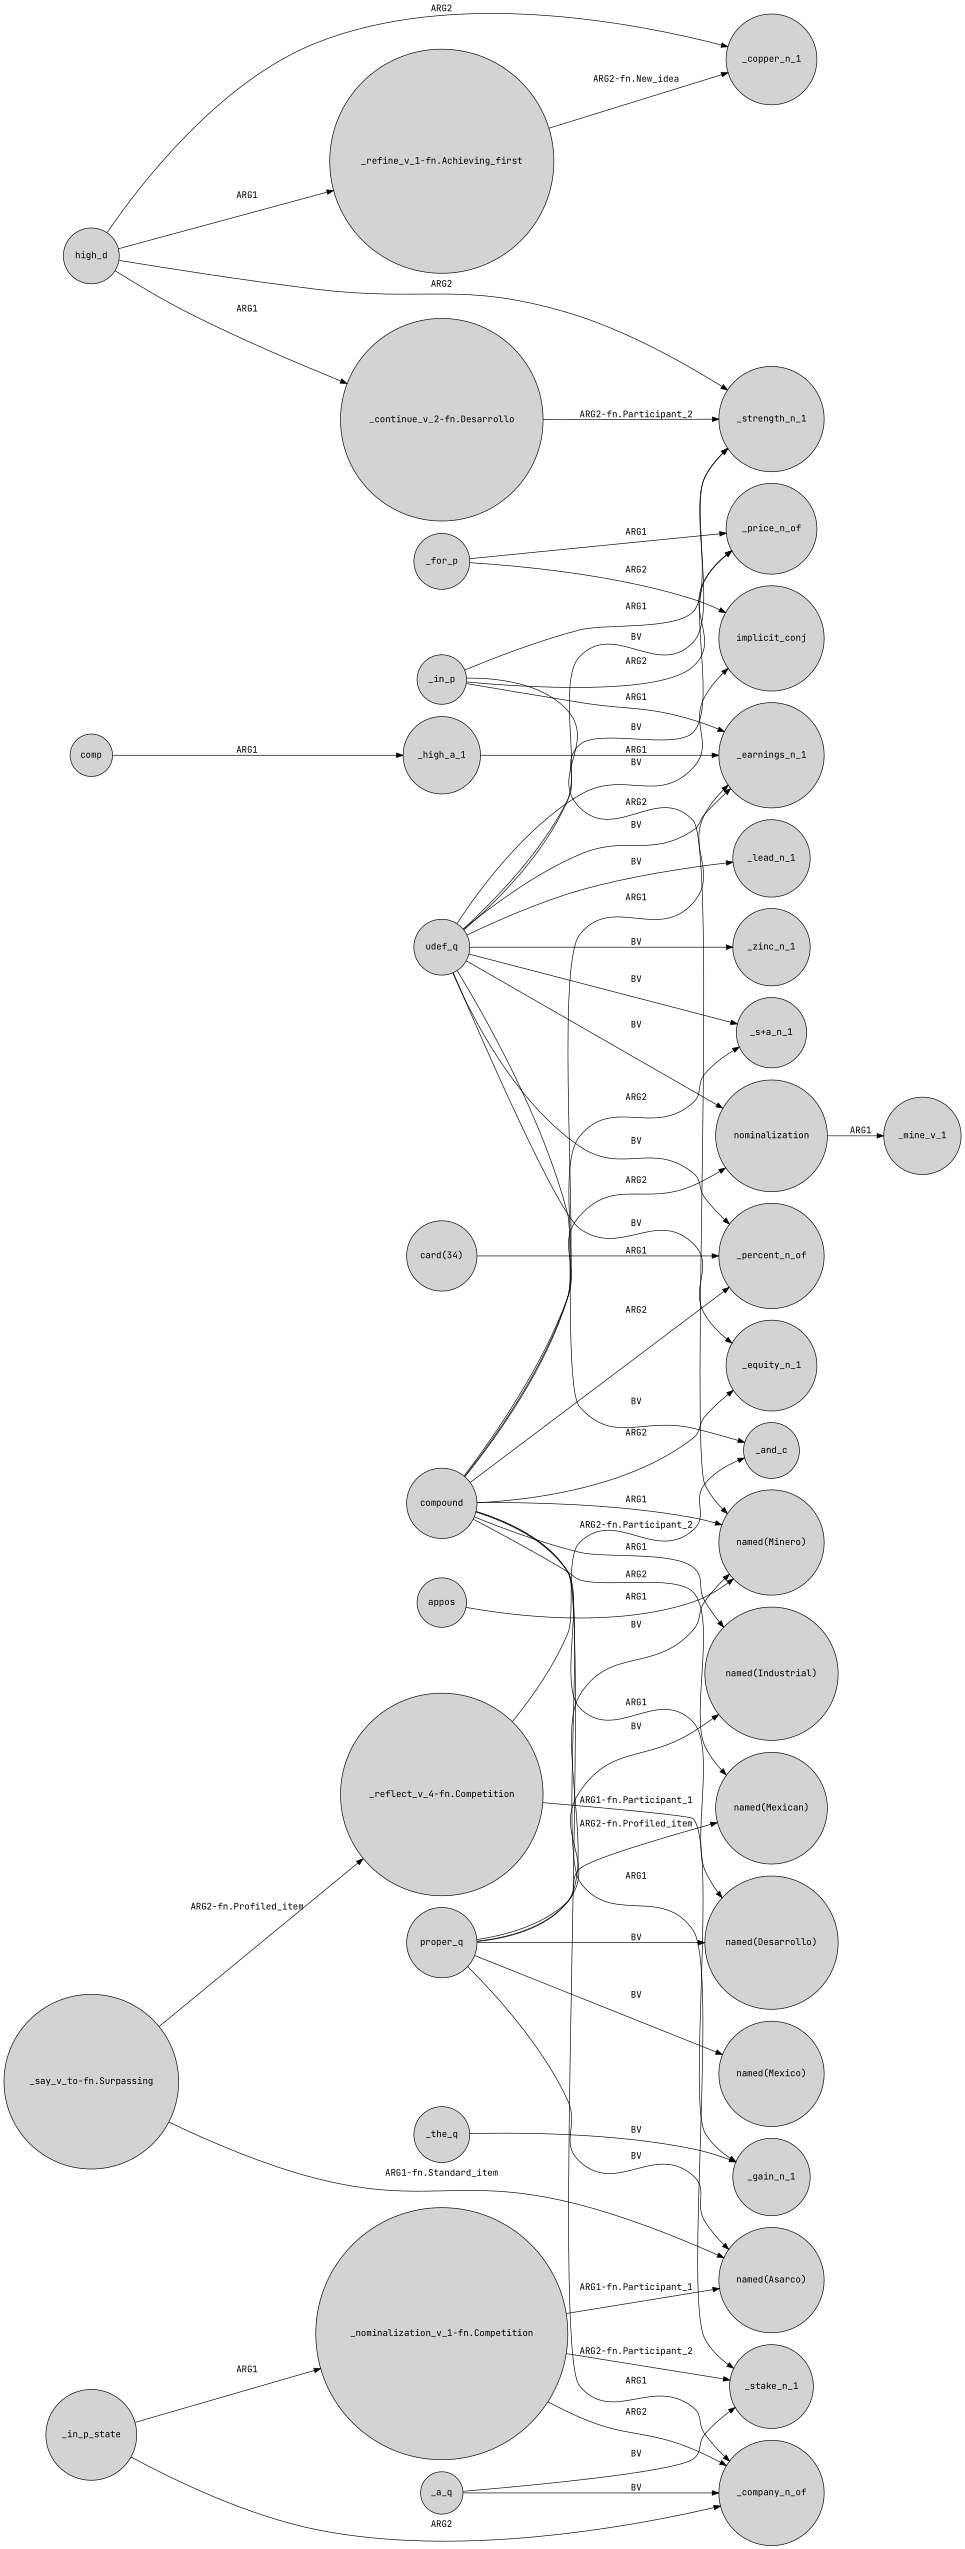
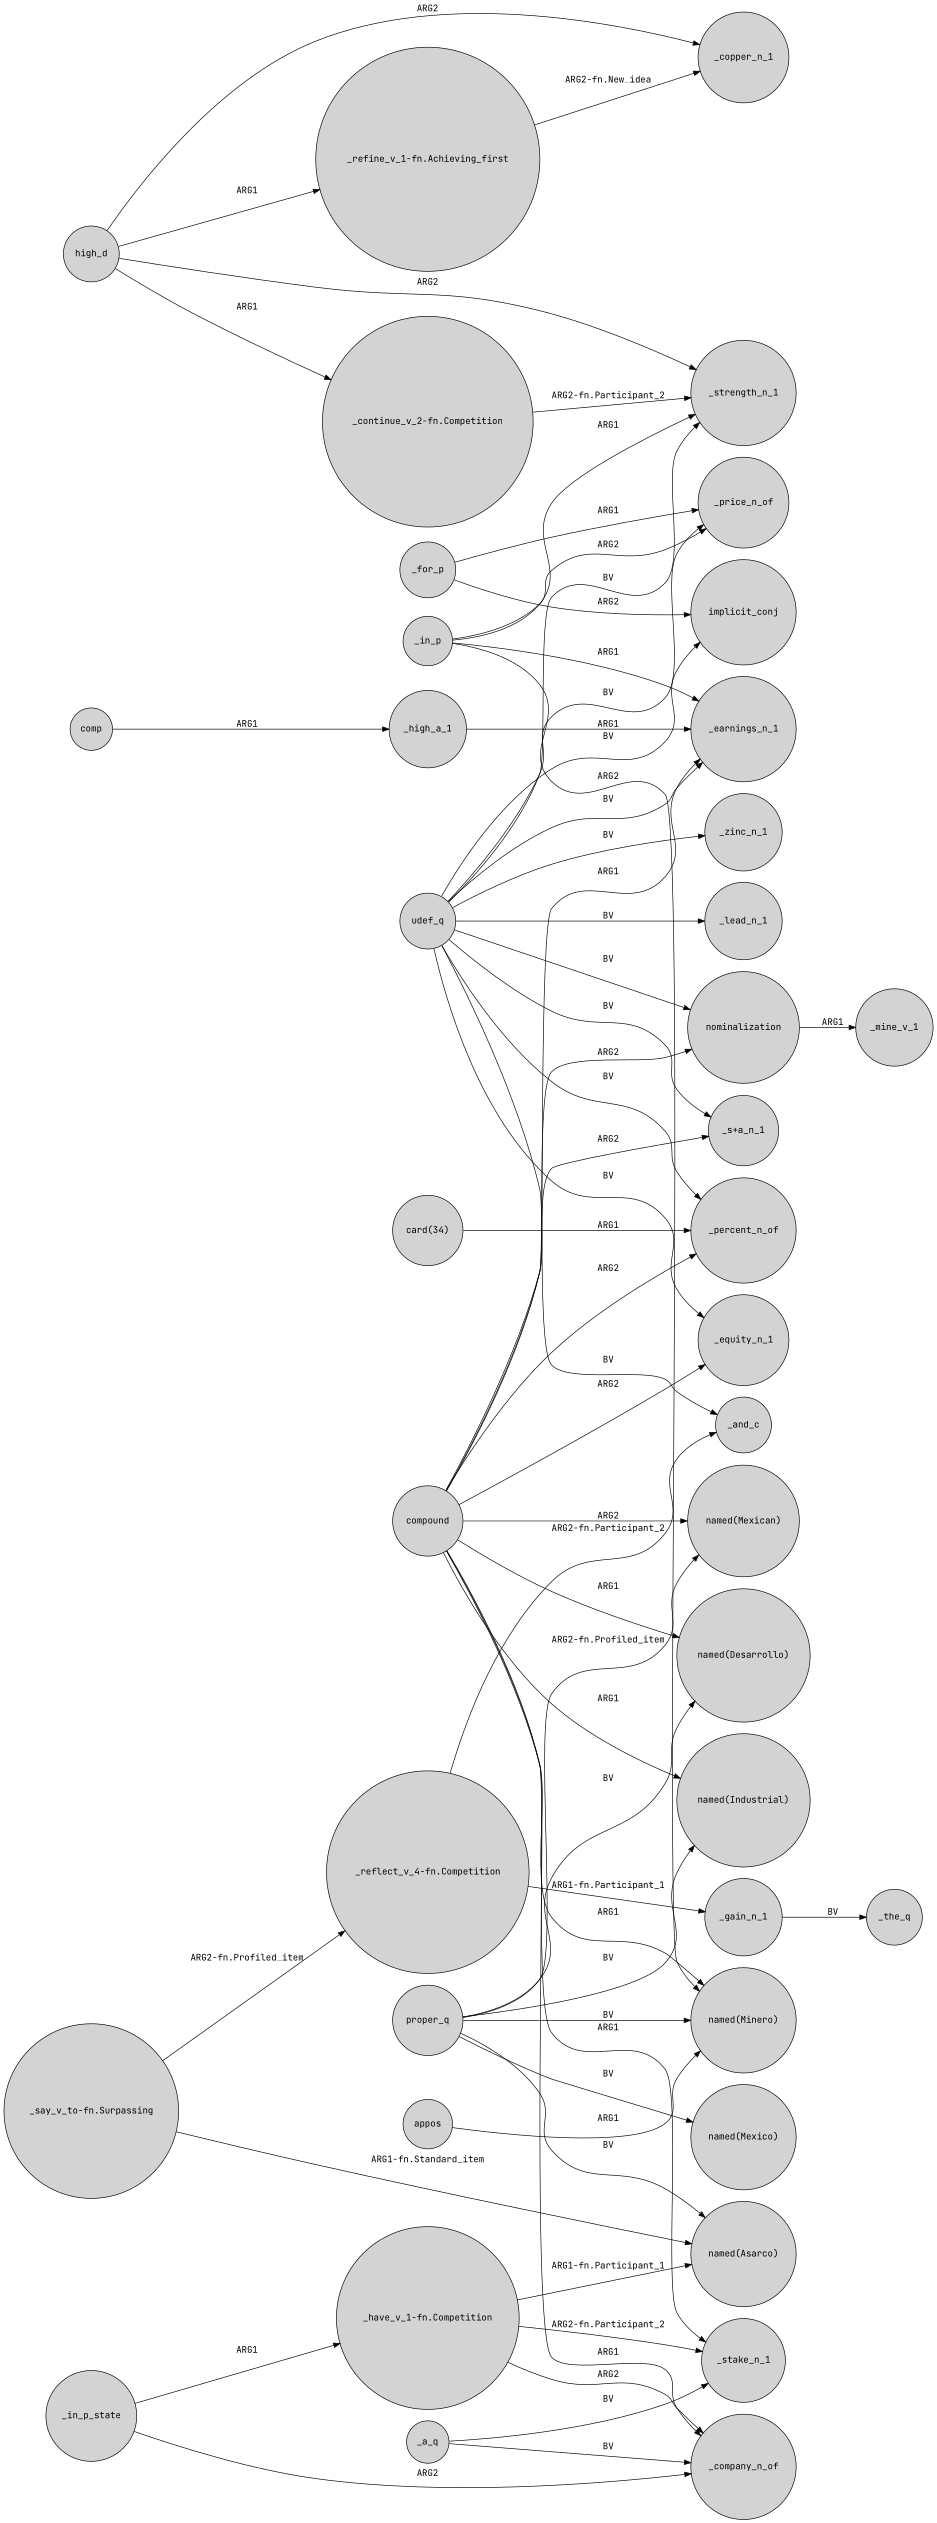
(442, 420) -> (428, 422)
(601, 2137) -> (821, 1917)
(442, 2334) -> (428, 2318)
